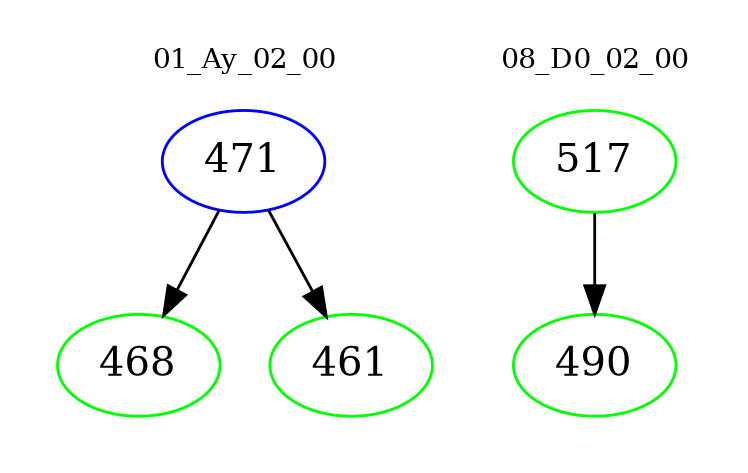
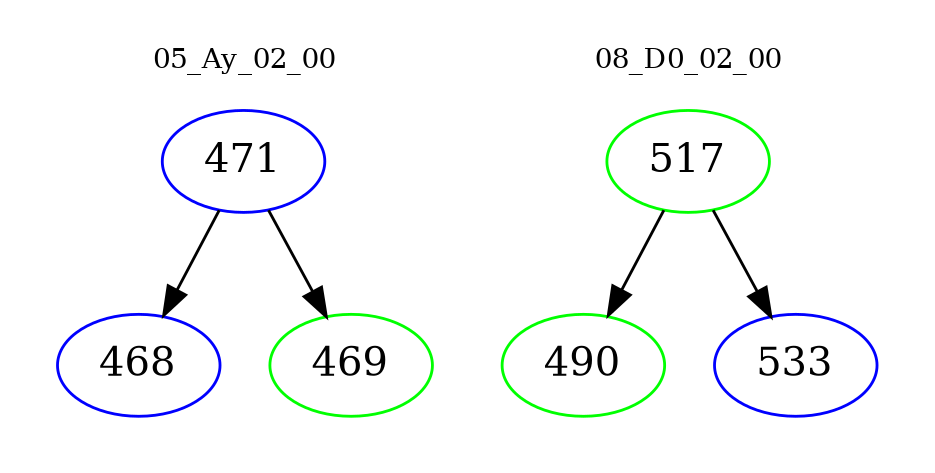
(245, 61) -> (245, 61)
(139, 365) -> (139, 365)
(351, 365) -> (351, 365)
none -> (796, 365)
